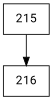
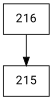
(26, 46) -> (26, 46)
